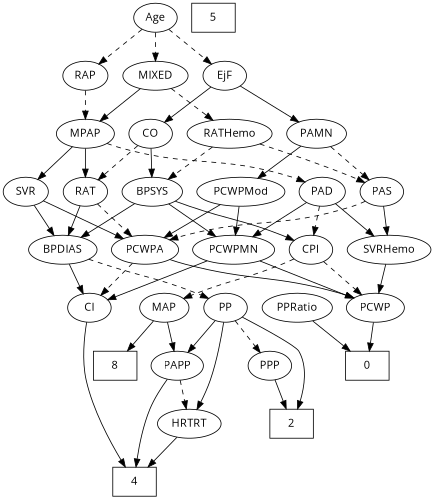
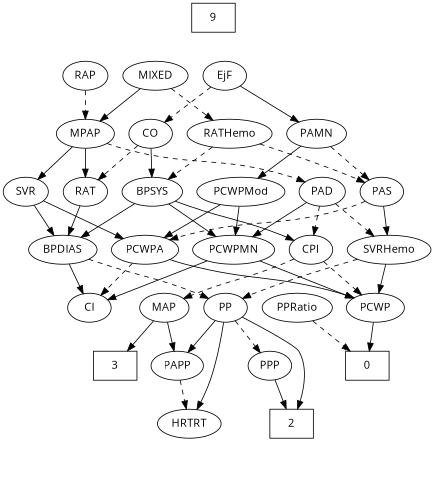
(155, 18) -> none
(213, 18) -> (213, 18)
(195, 99) -> (195, 99)
(108, 214) -> none
(351, 217) -> (351, 217)
none -> (309, 274)
(328, 333) -> (328, 333)
(115, 366) -> (115, 366)
(135, 482) -> none
